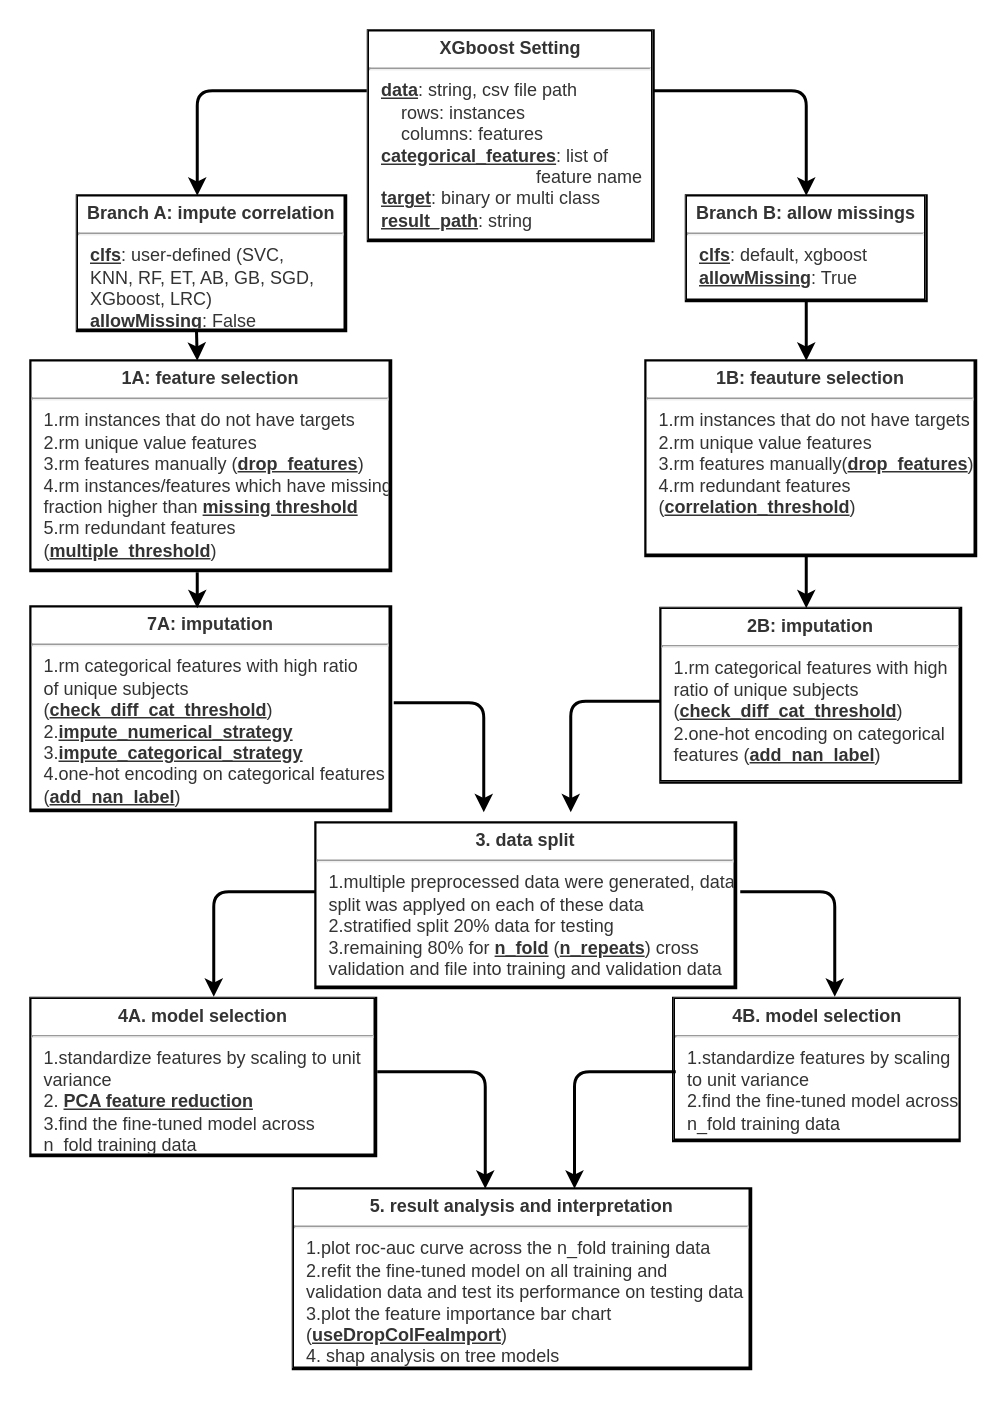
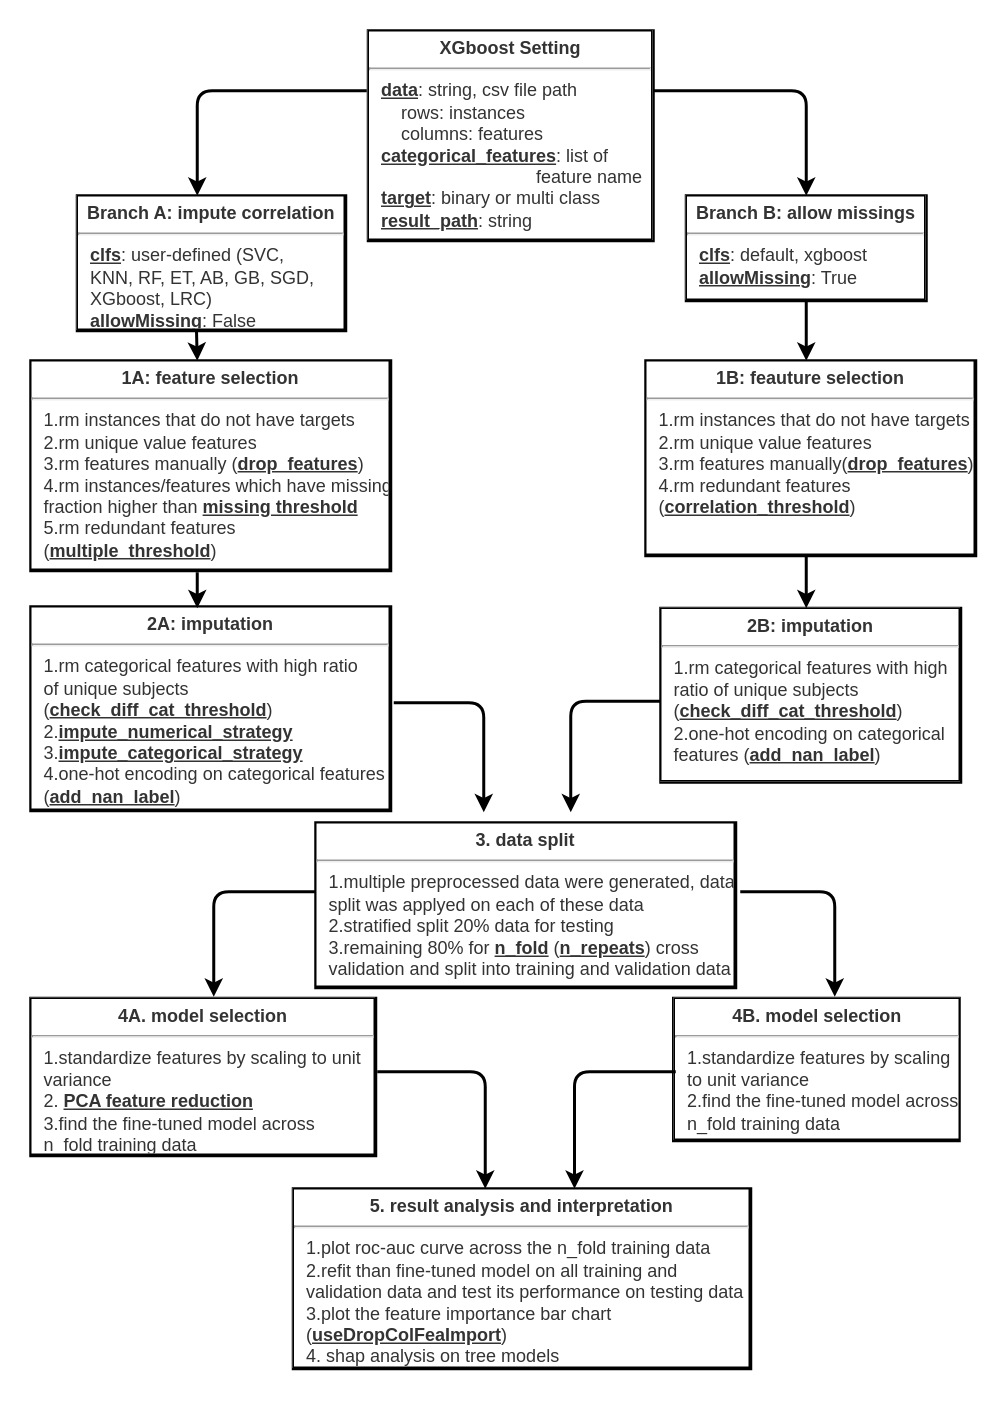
(224, 693) -> (224, 693)
(541, 888) -> (546, 888)
(545, 1264) -> (545, 1264)
